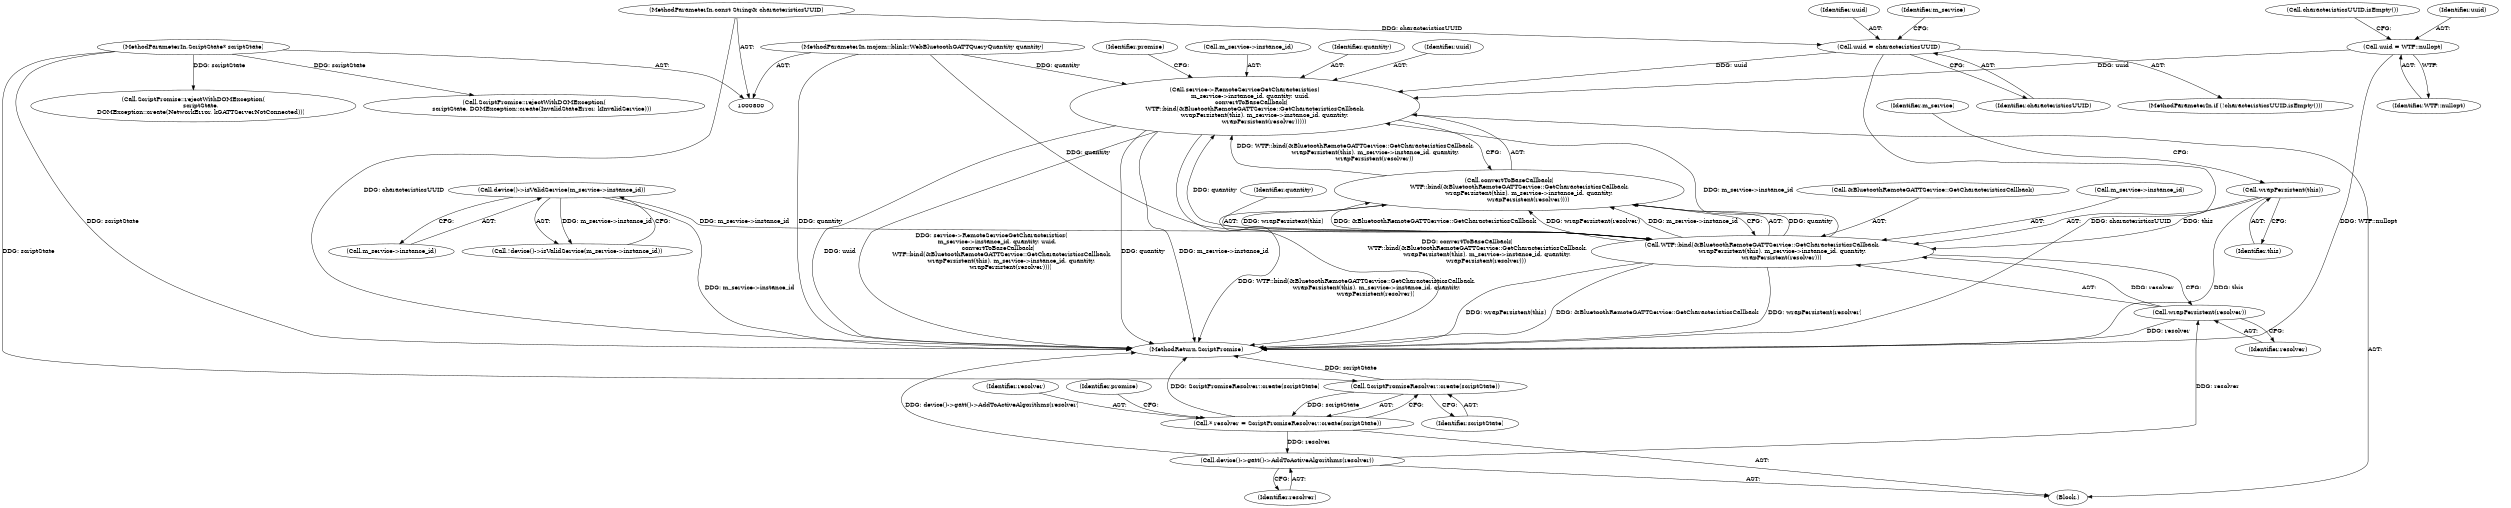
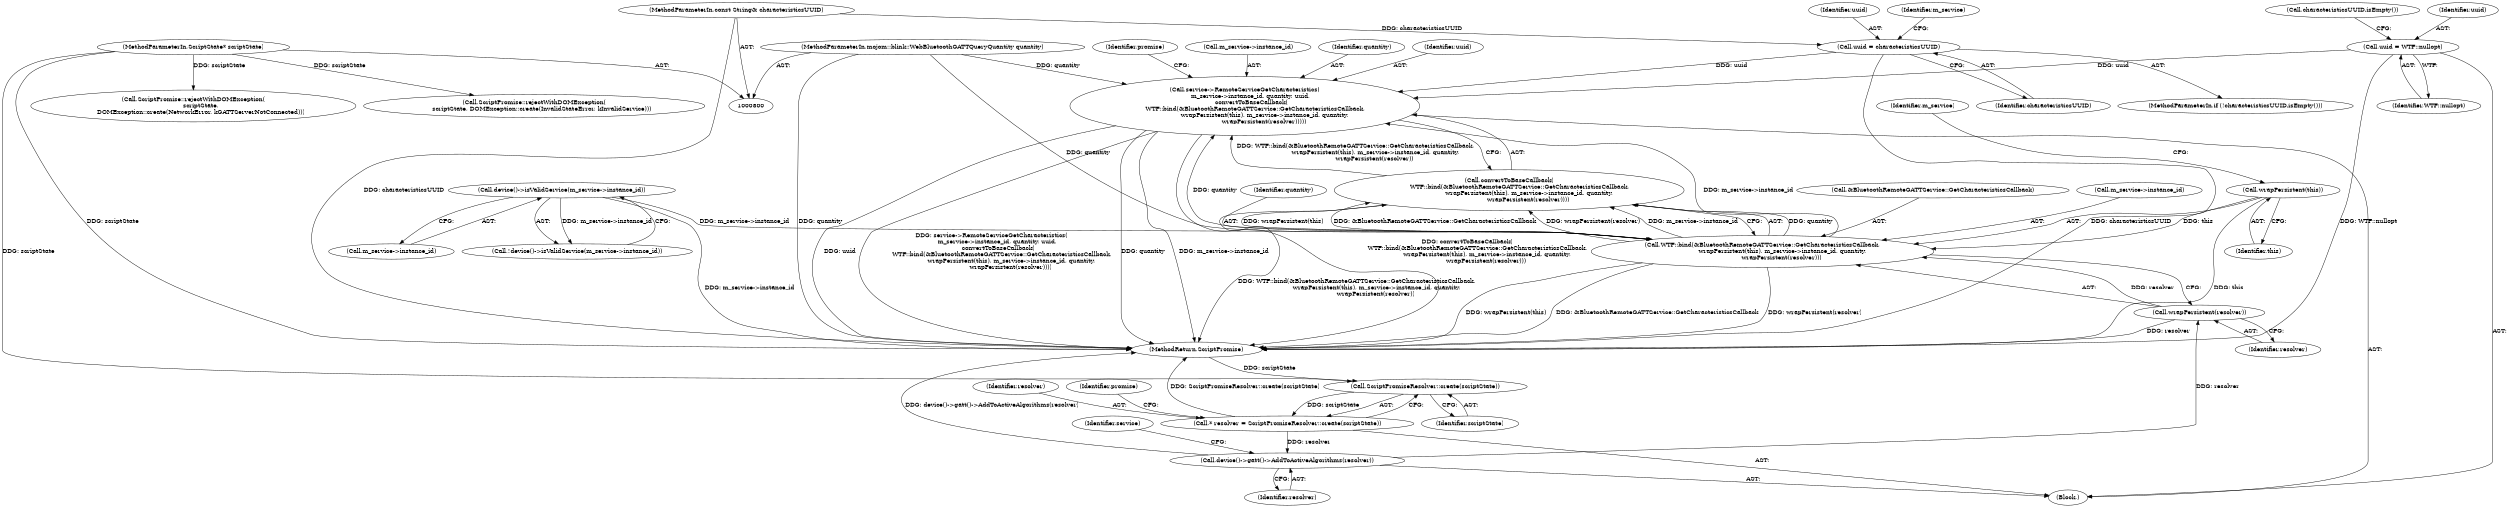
(1311, 368) -> (1277, 375)
none -> (1113, 424)
none -> (2493, 444)
